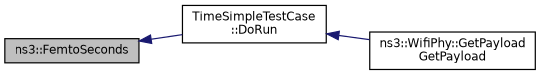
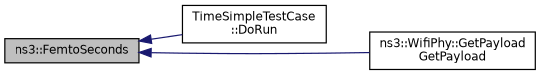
(354, 38) -> (260, 54)
